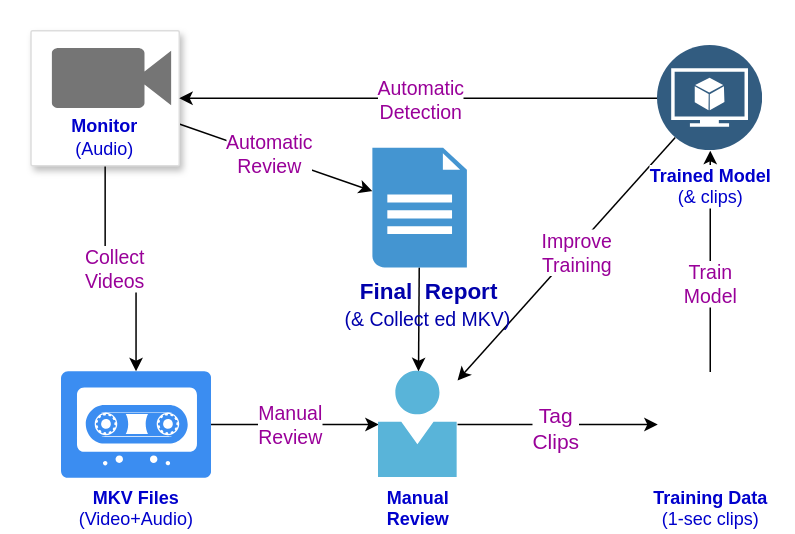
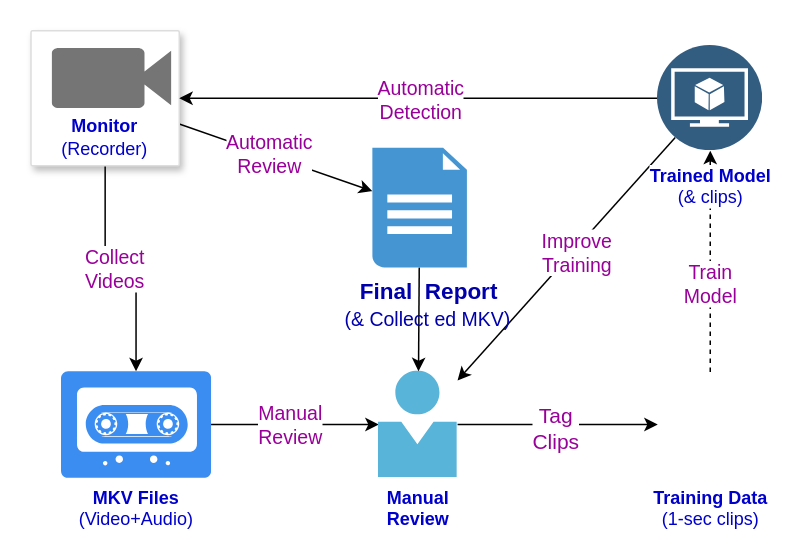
(105, 137) -> (105, 137)
(710, 338) -> (710, 338)
